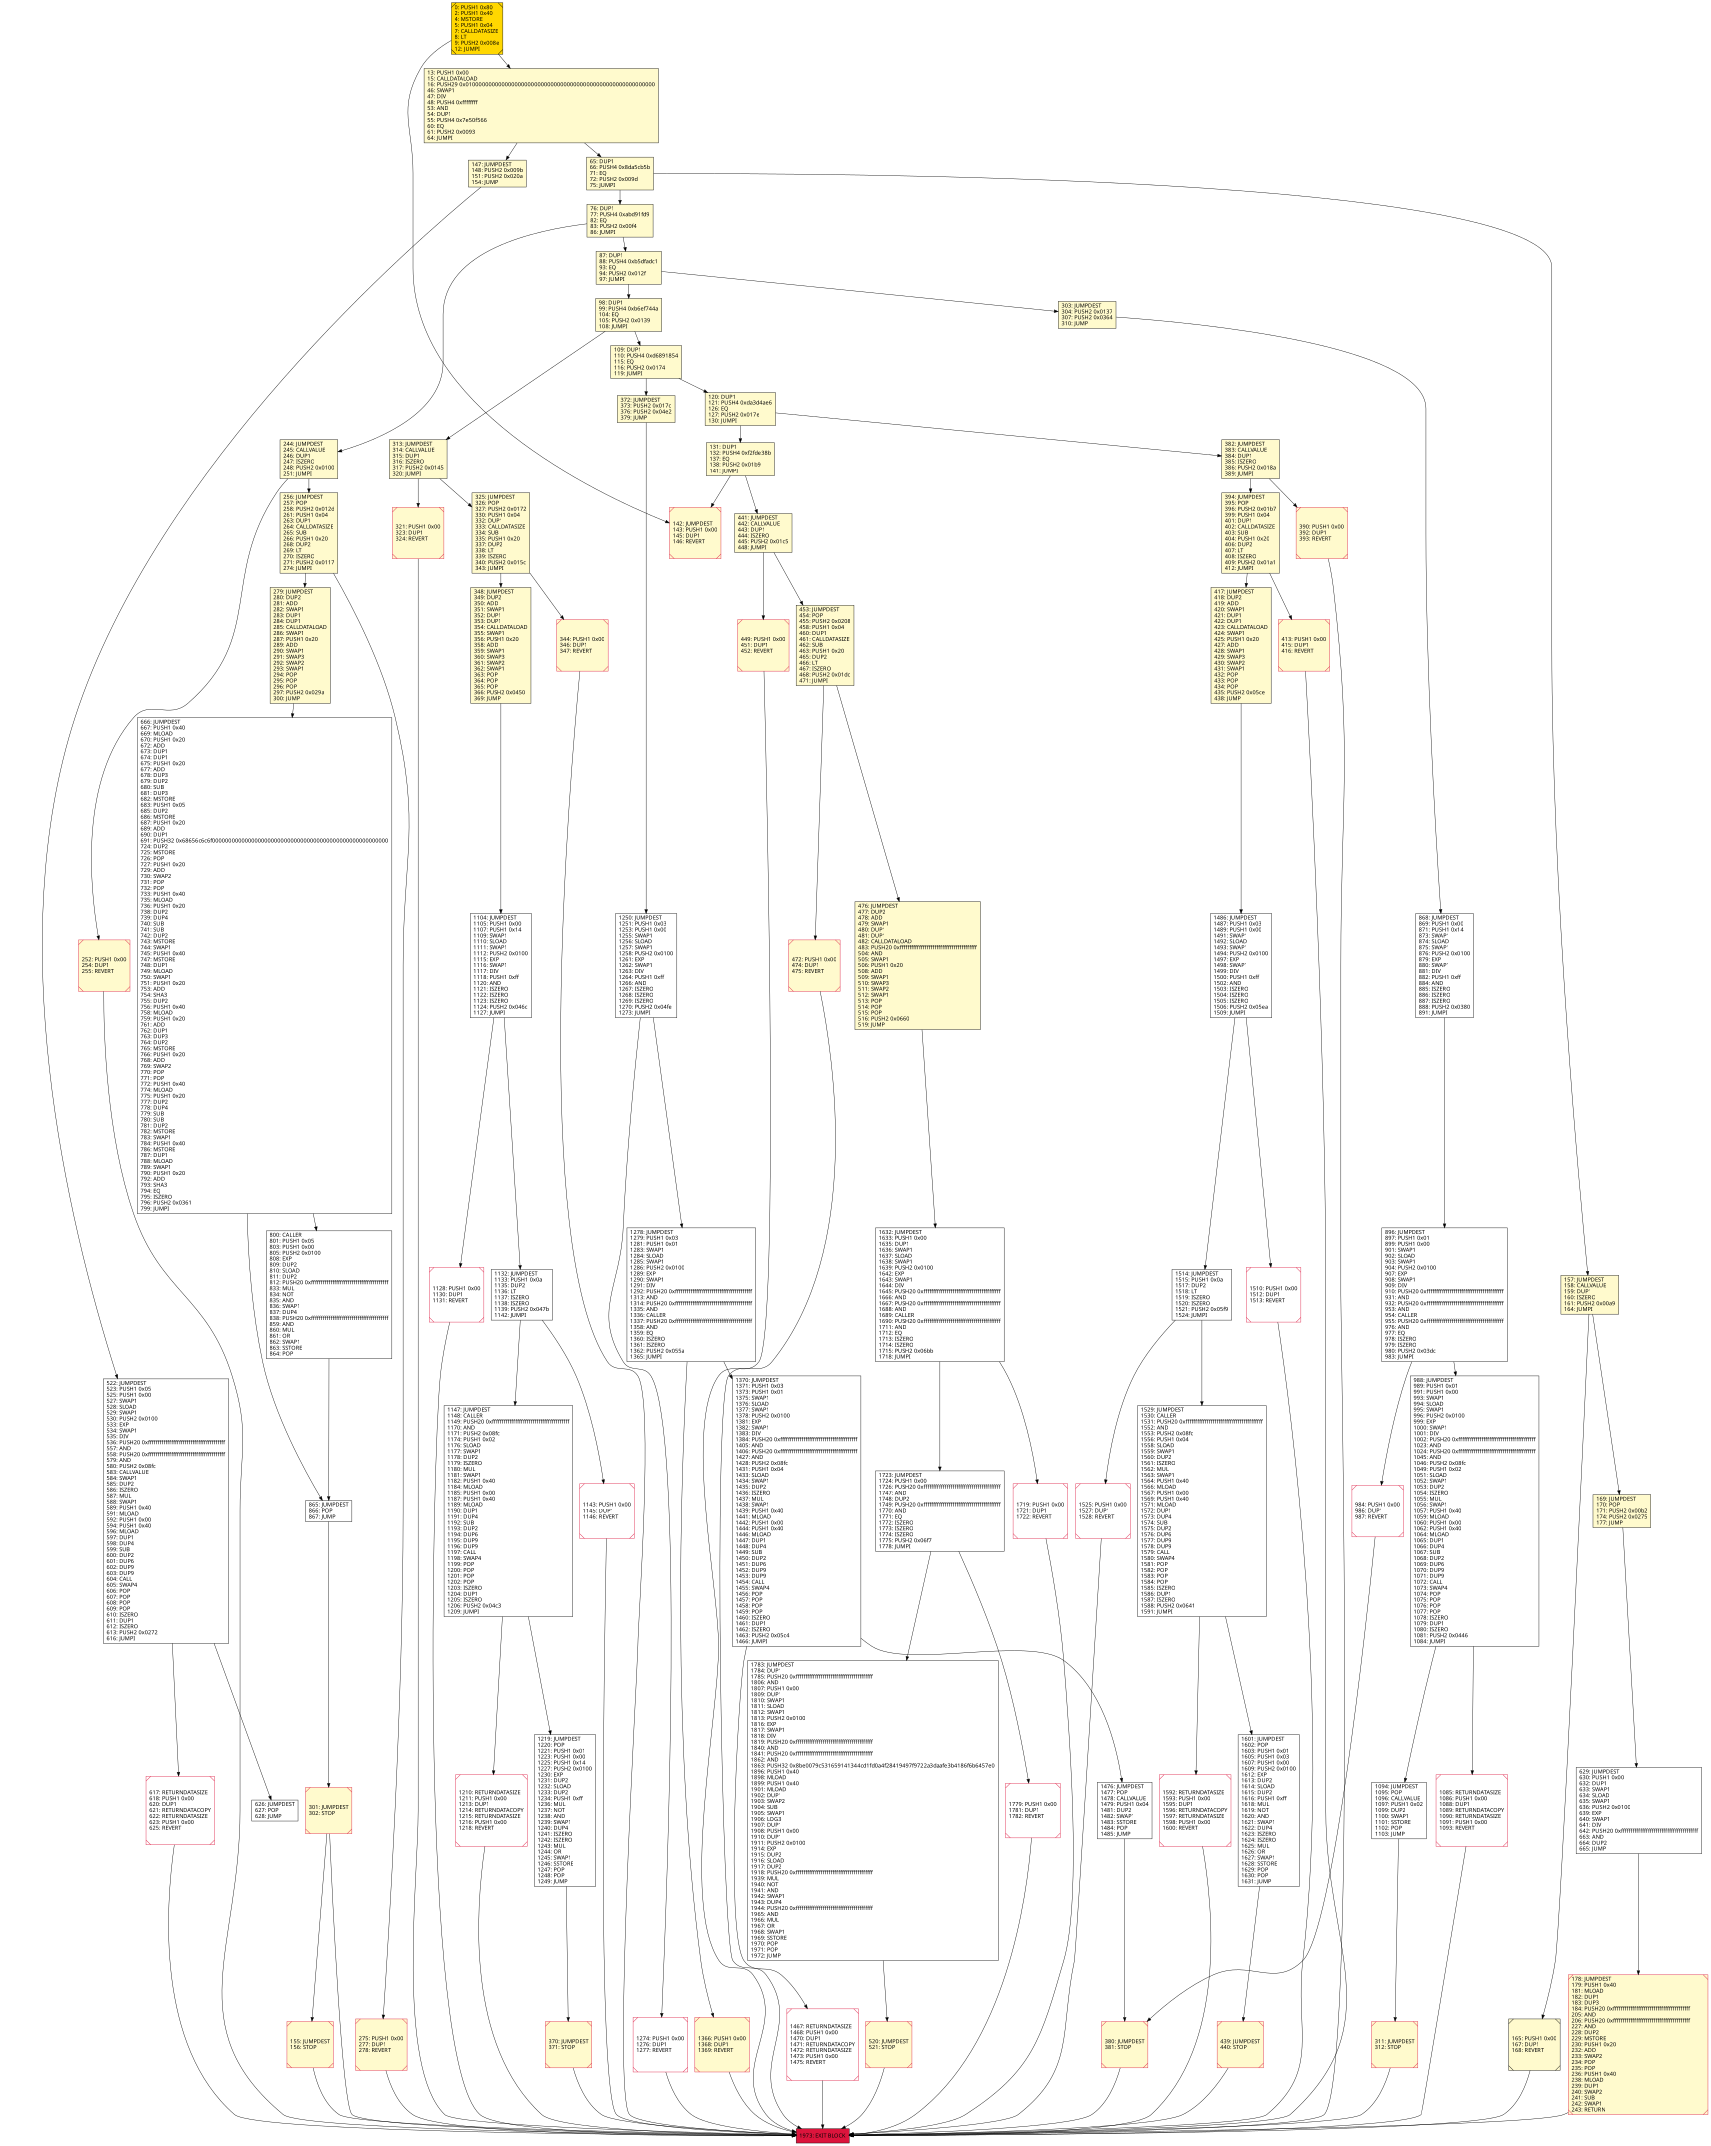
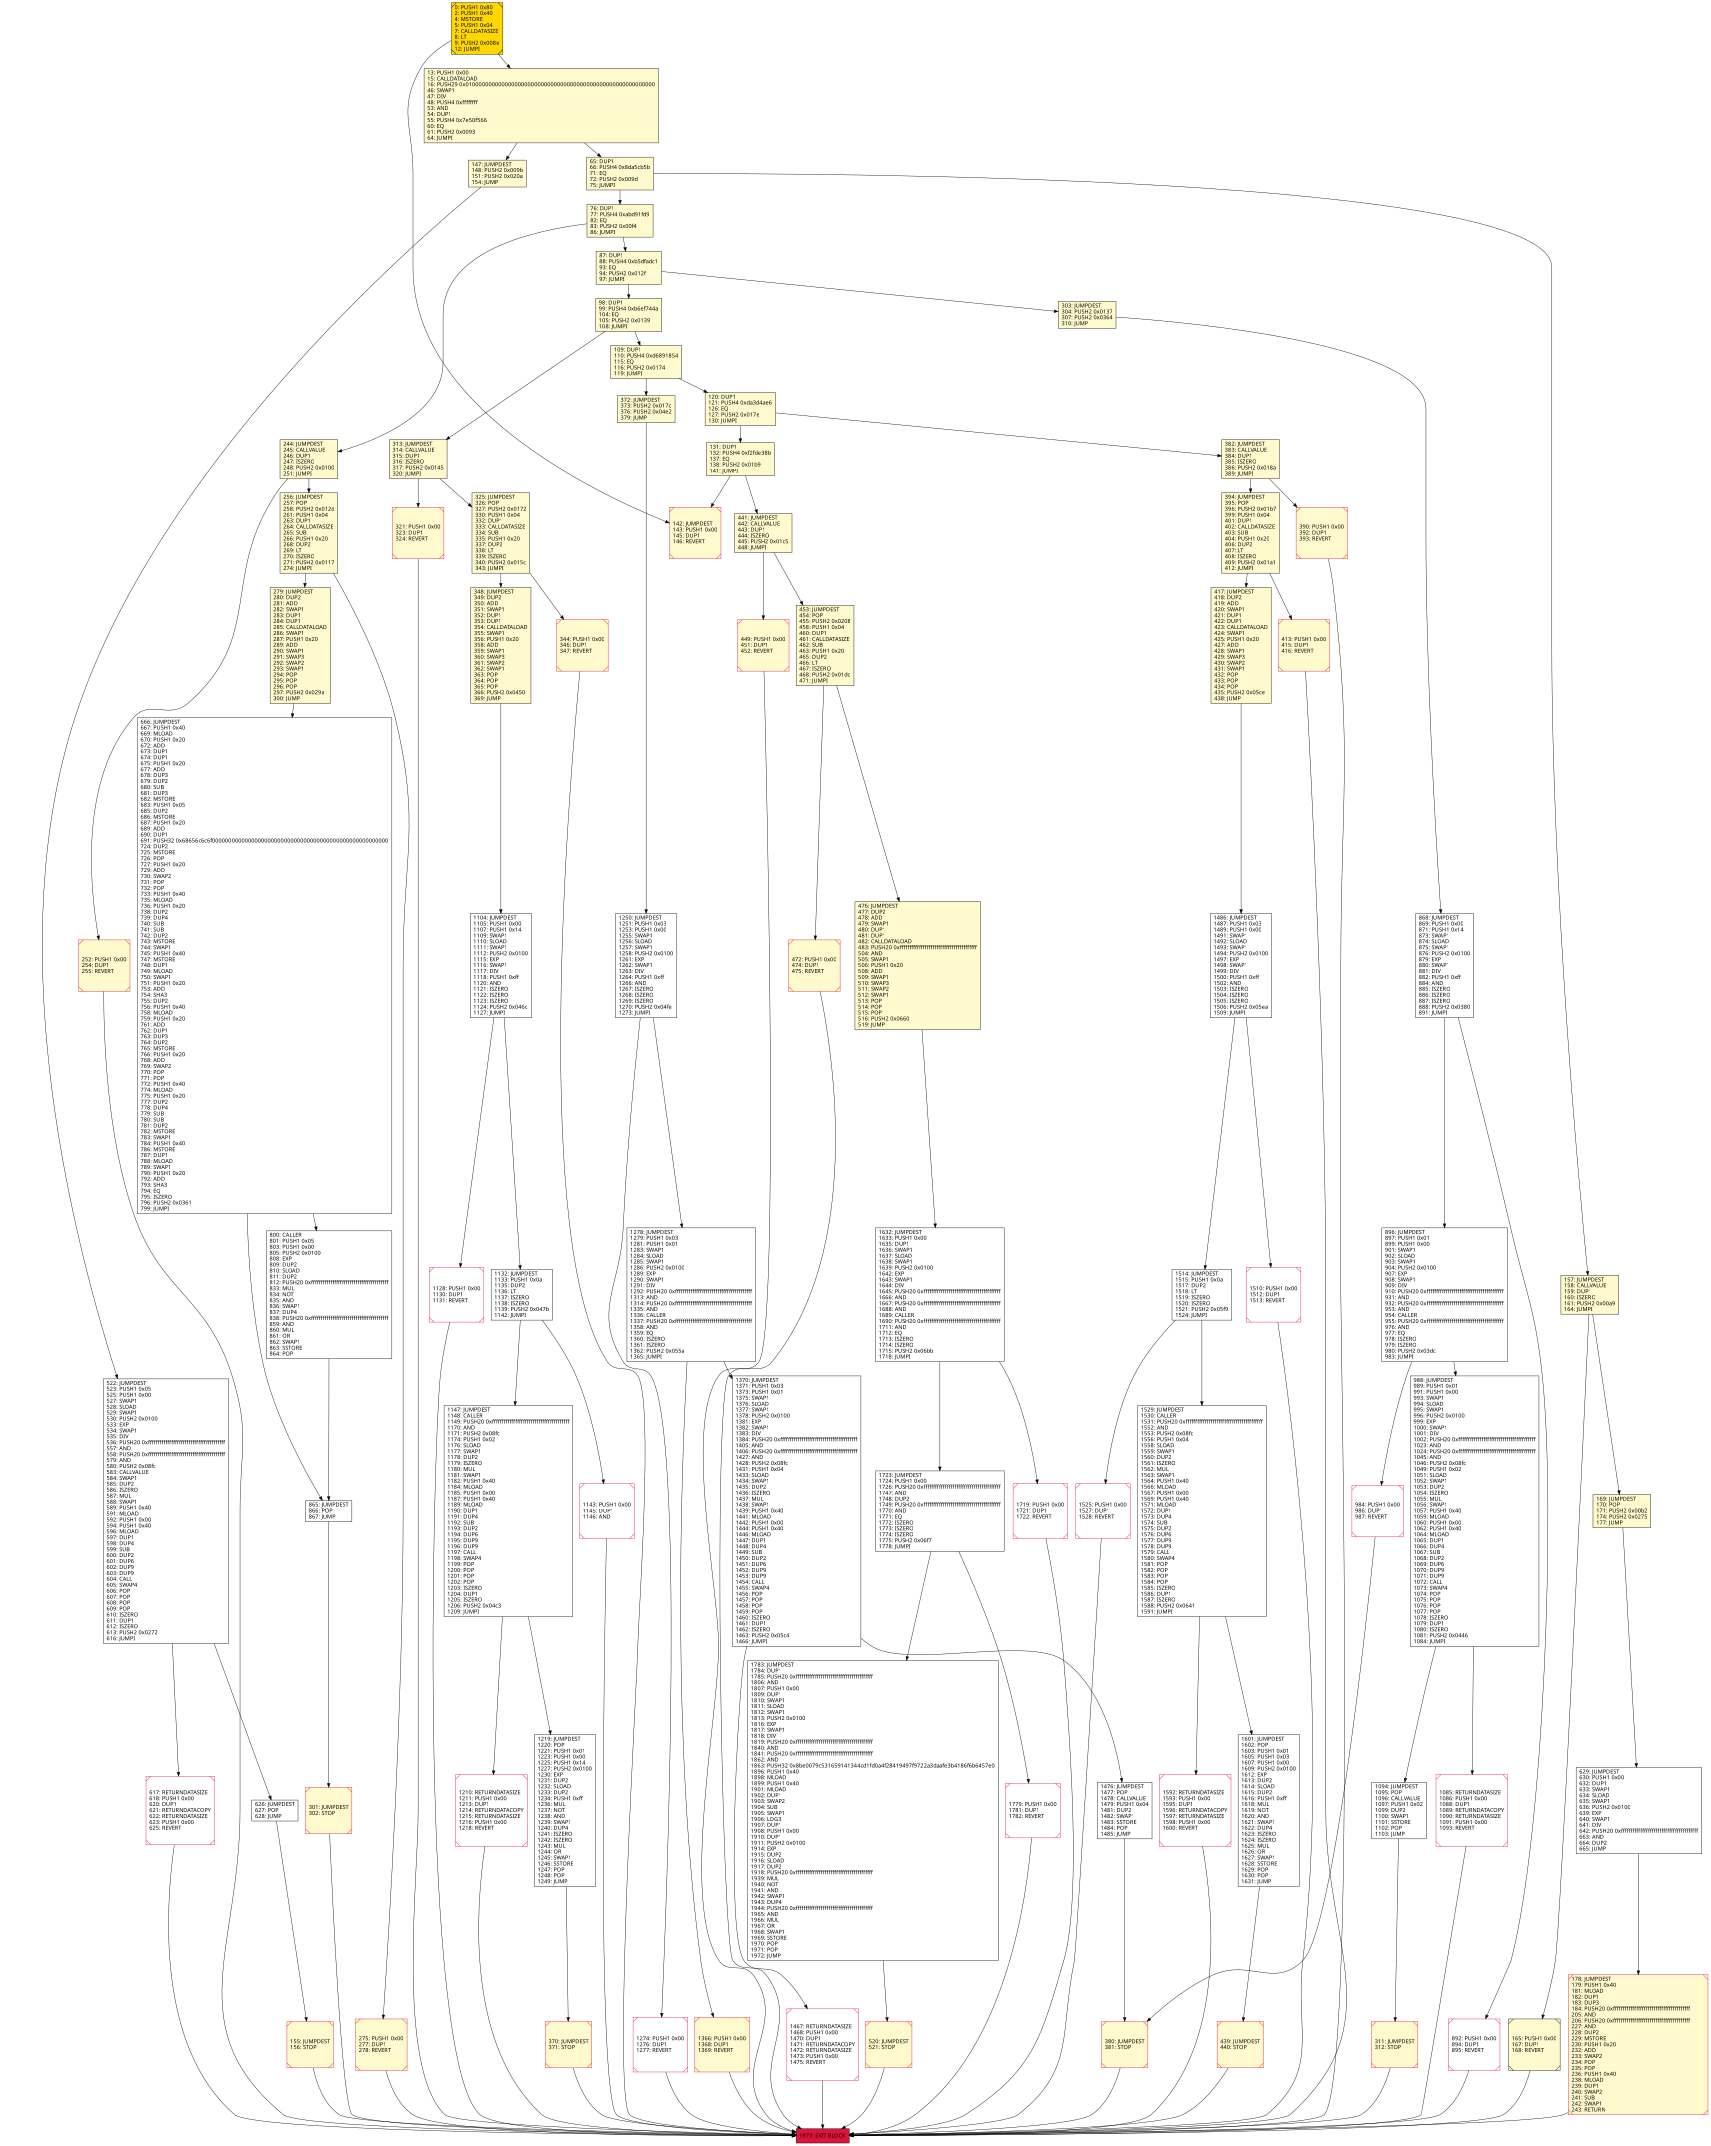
(607, 1511) -> (607, 1511)
(320, 1926) -> (291, 1919)
none -> (1474, 2045)
